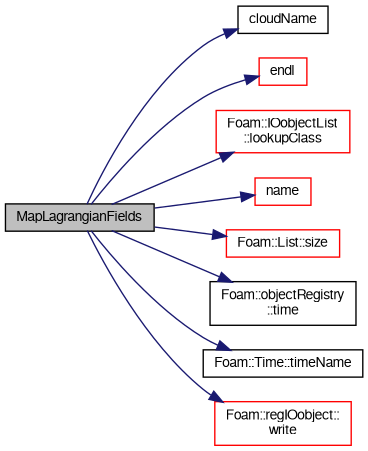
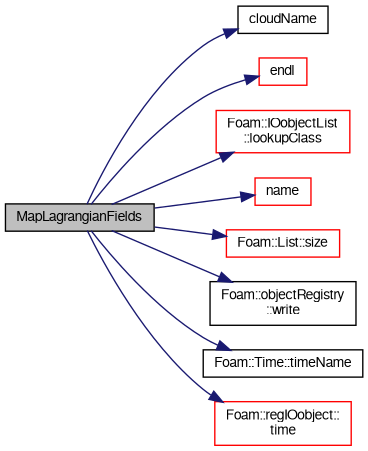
(283, 303) -> (283, 303)
(283, 423) -> (283, 423)
